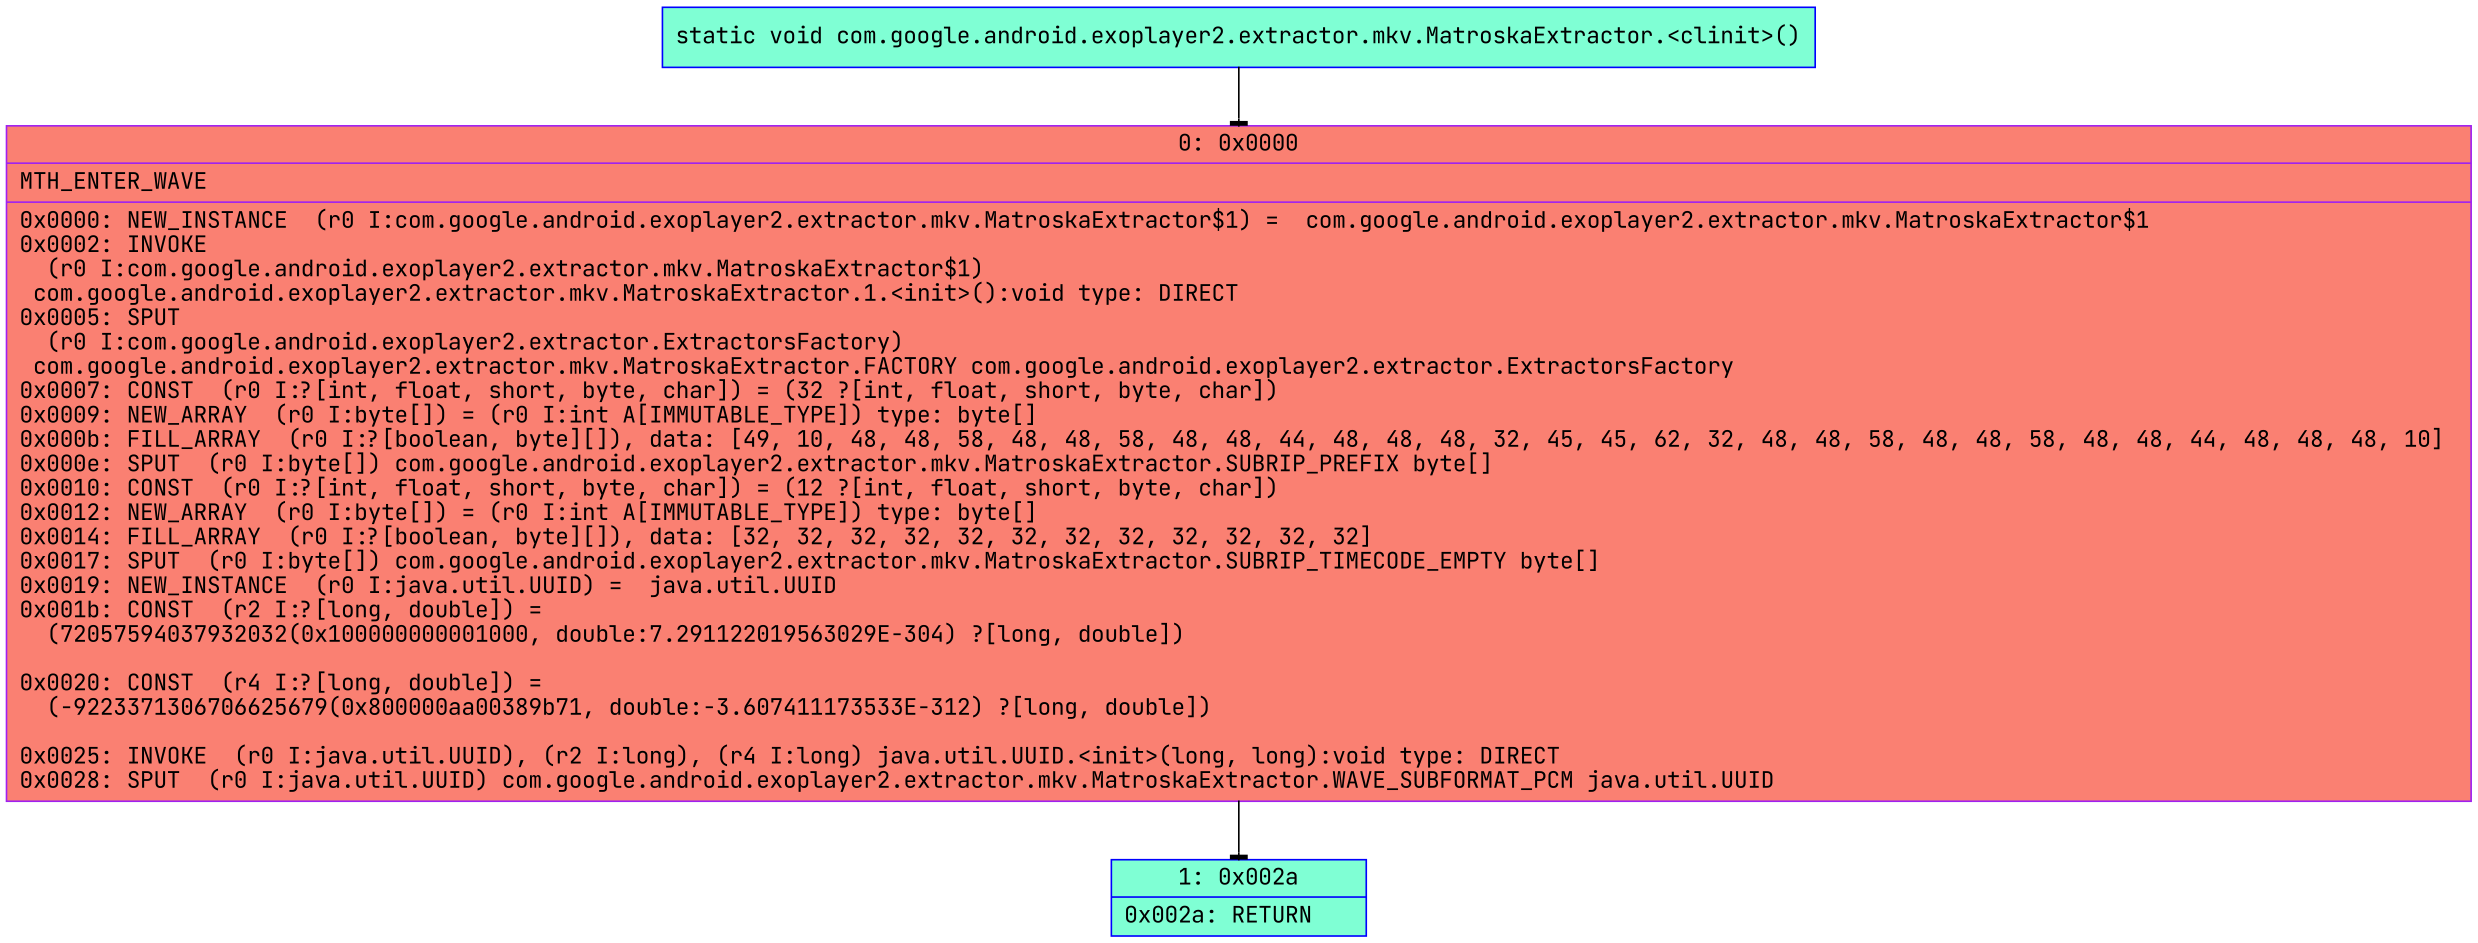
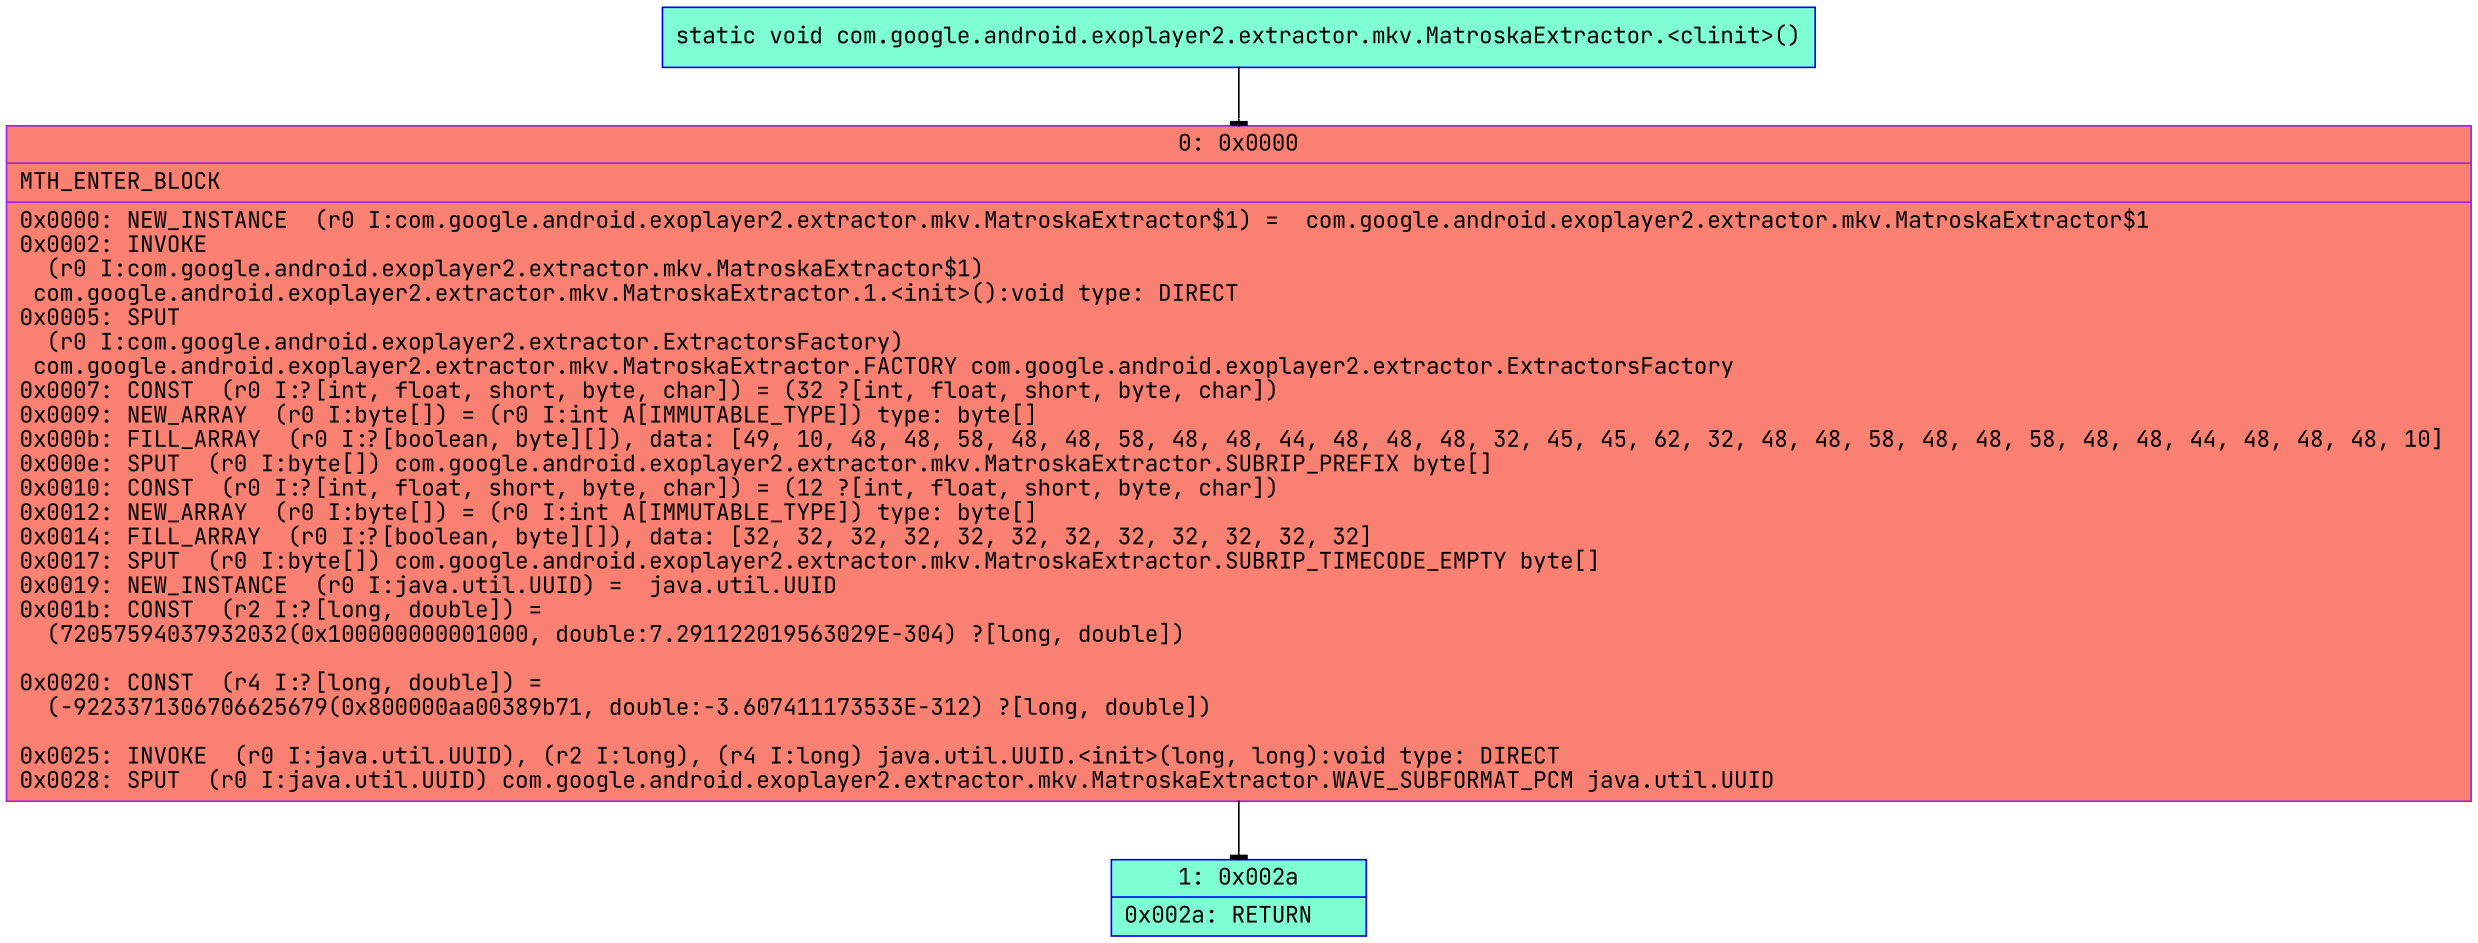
(114, 182) -> (120, 182)
